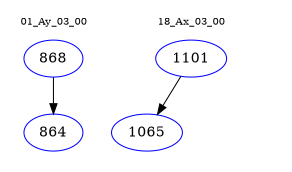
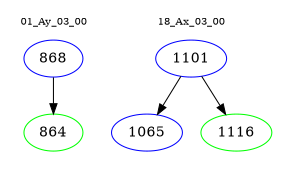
(53, 133) -> (53, 133)
none -> (236, 133)
